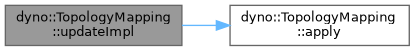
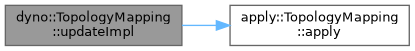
(320, 25) -> (320, 25)
